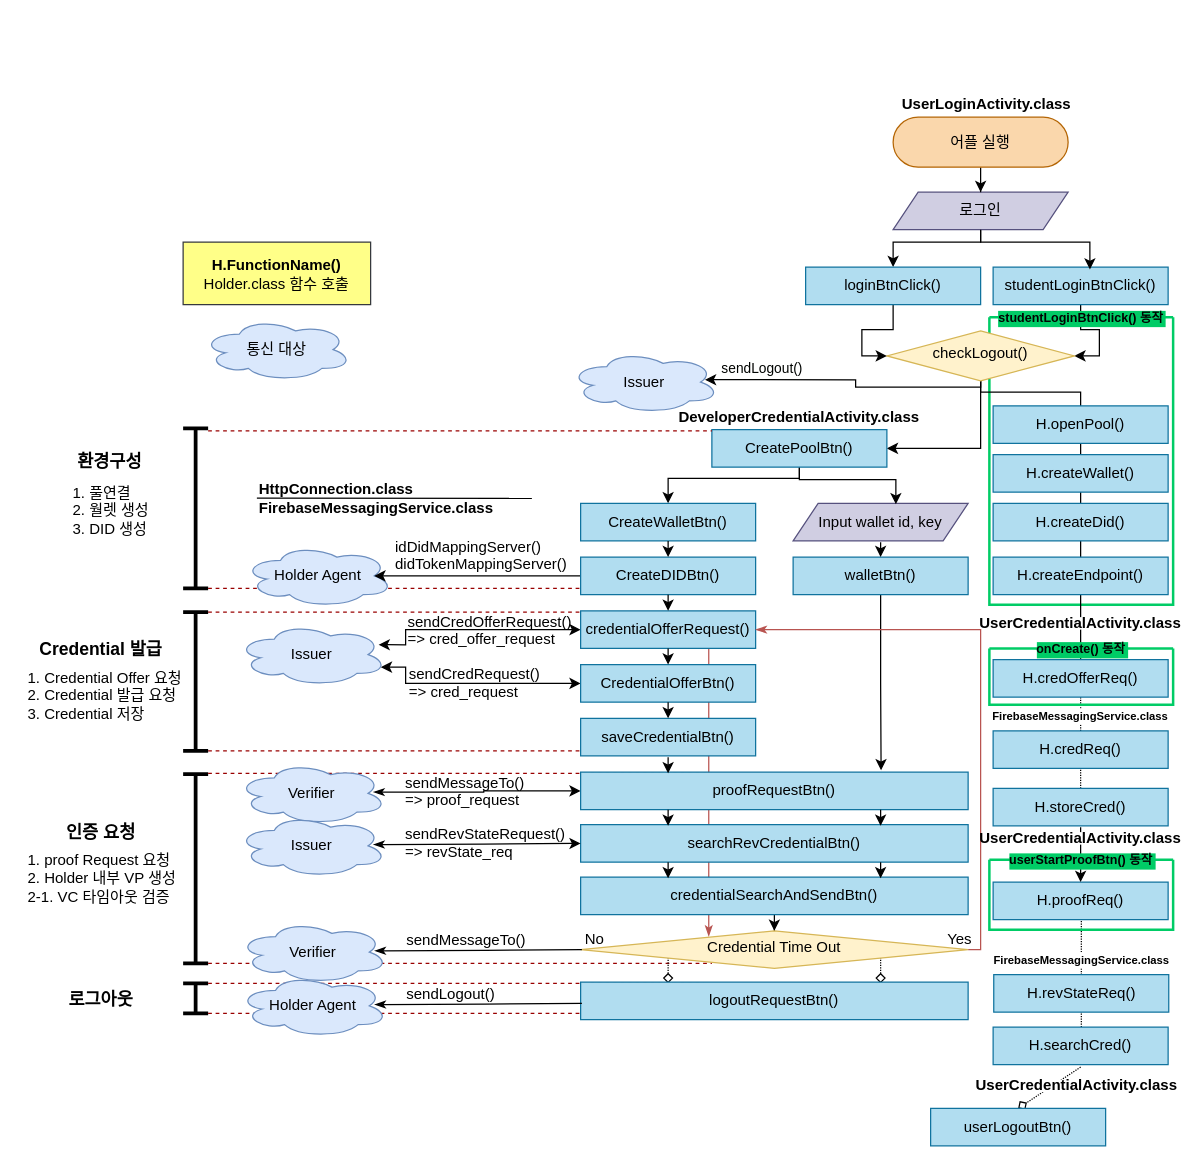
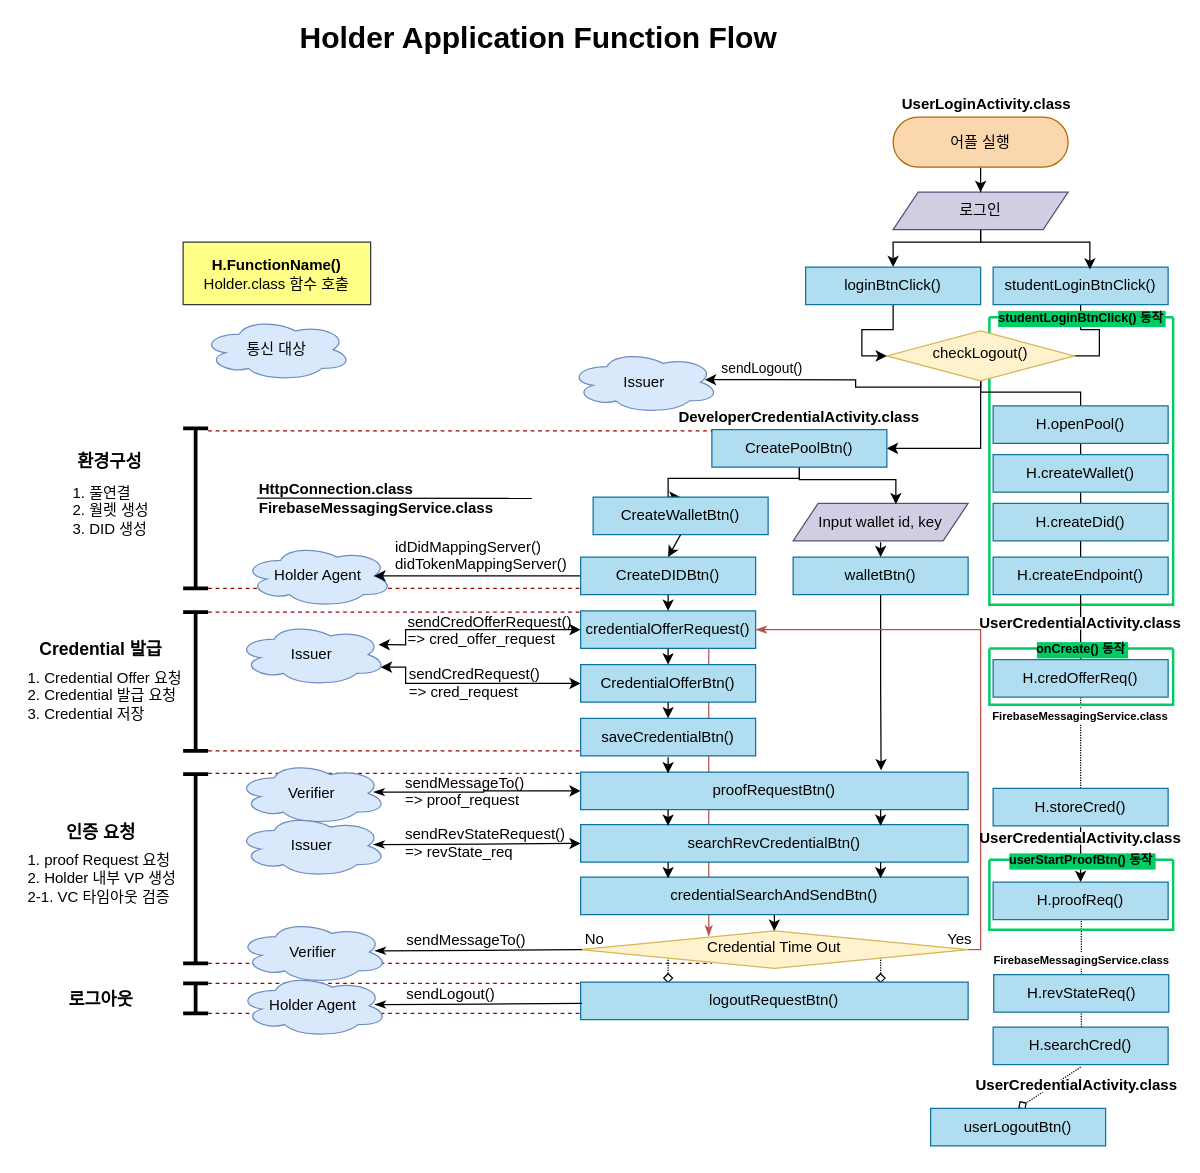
none -> (538, 38)
(1084, 356) -> (1080, 356)
(668, 522) -> (681, 516)
(1081, 749) -> none
